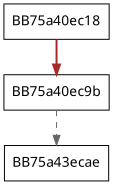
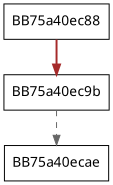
(57, 22) -> (57, 22)
(57, 163) -> (57, 163)
